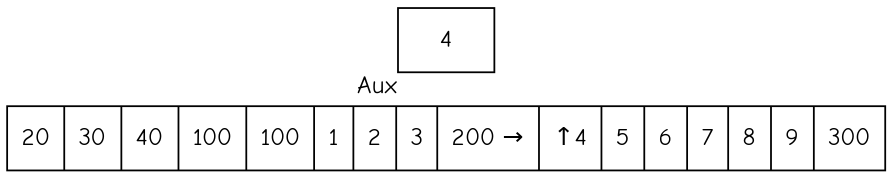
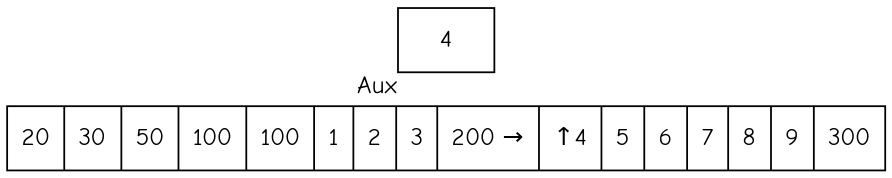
(150, 137) -> (150, 137)
